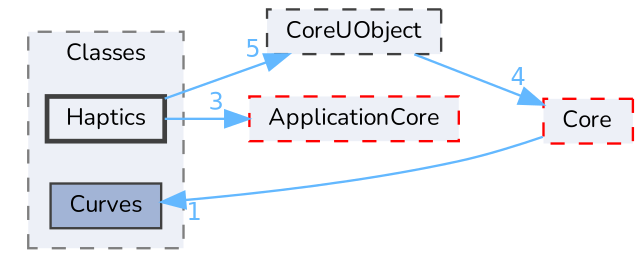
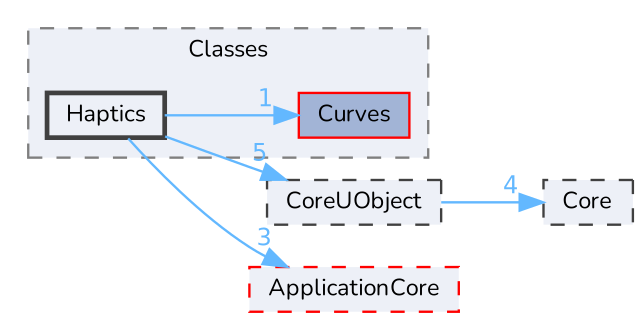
(588, 121) -> (588, 202)
(366, 178) -> (220, 115)
(106, 206) -> (354, 115)
